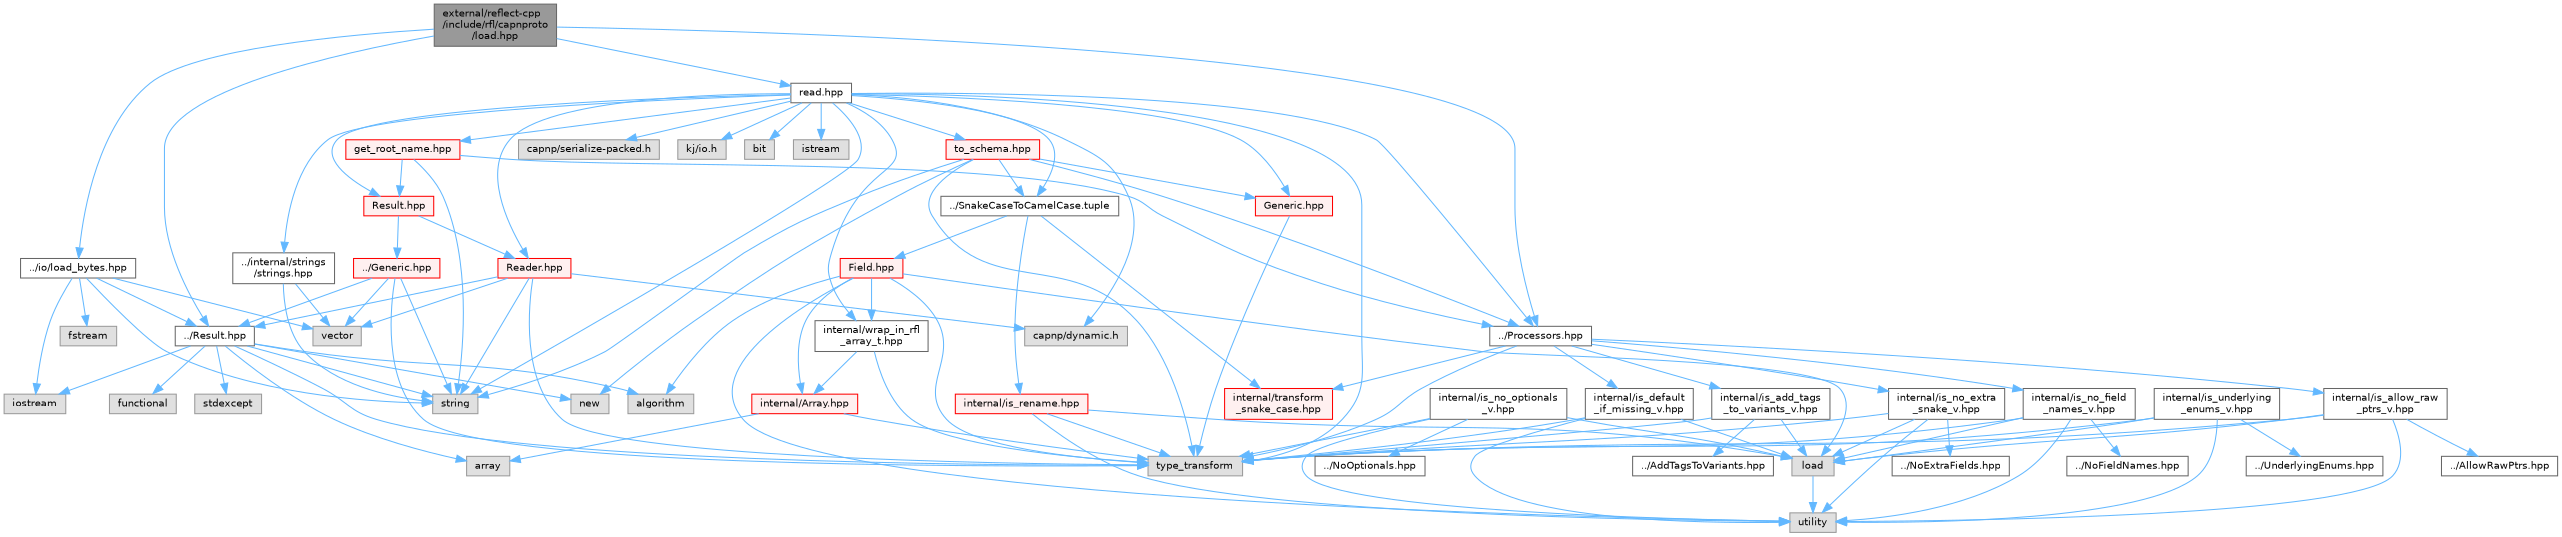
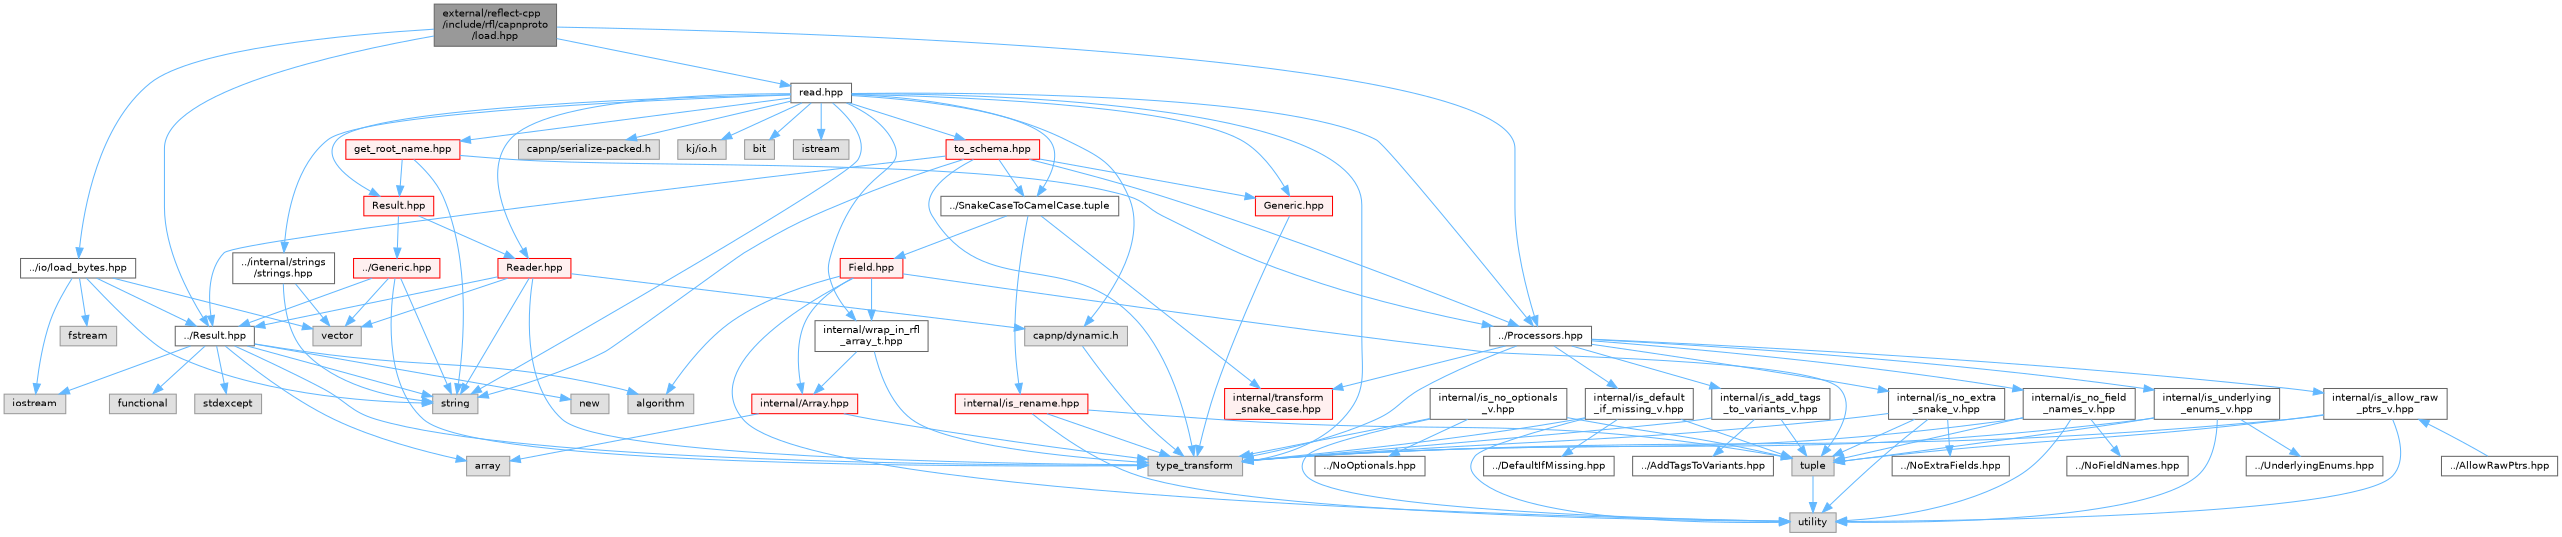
(783, 262) -> (551, 204)
none -> (1951, 366)
(951, 423) -> (1125, 401)
(2437, 436) -> (2458, 440)
none -> (1549, 466)
(1813, 466) -> (1813, 466)
